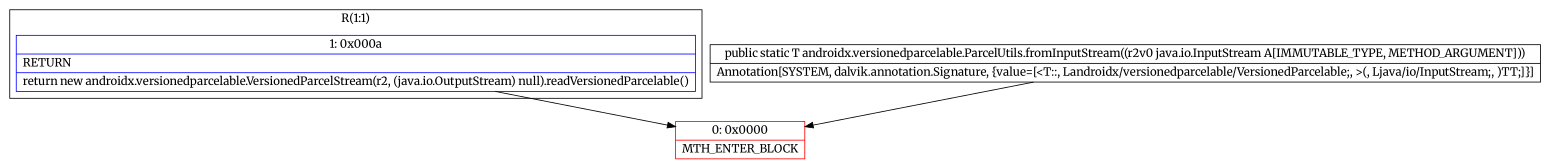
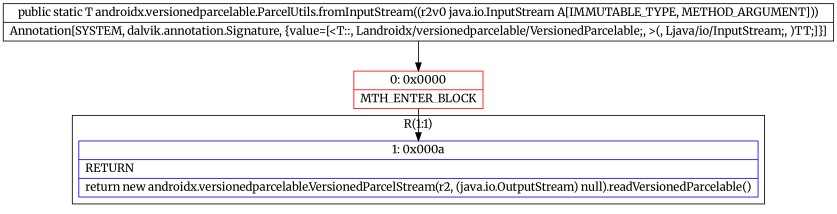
(581, 108) -> (418, 121)
